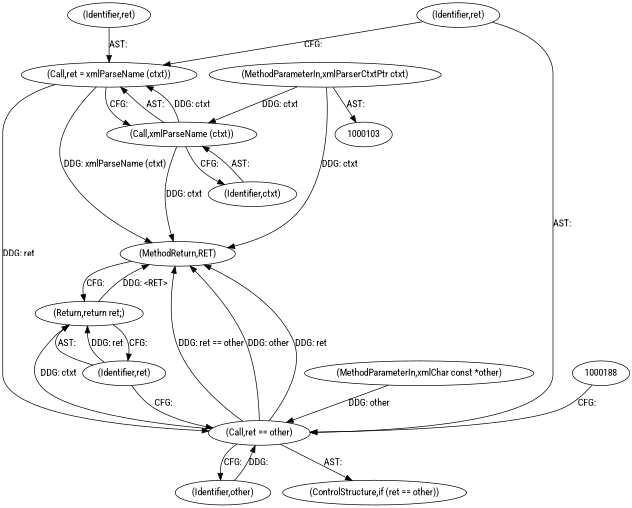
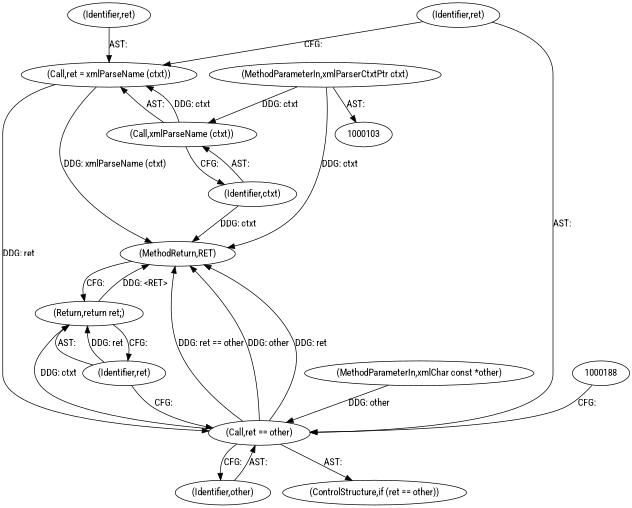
(109, 108) -> none
(165, 190) -> (218, 222)
(259, 463) -> (259, 463)
